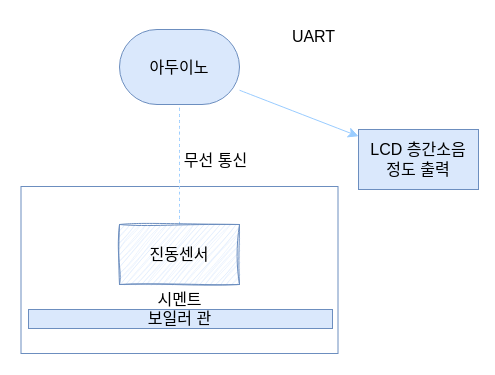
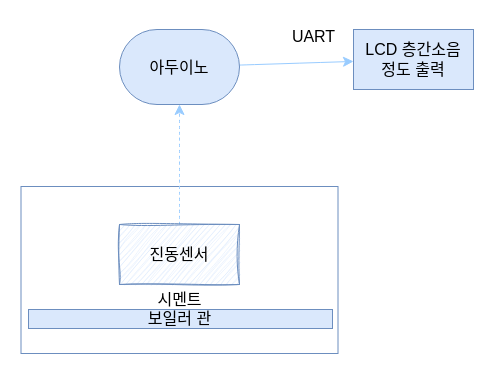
(180, 110) -> (180, 114)
(216, 160) -> none
(419, 160) -> (414, 60)
